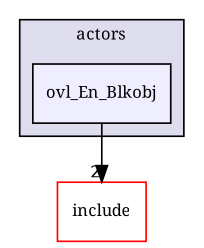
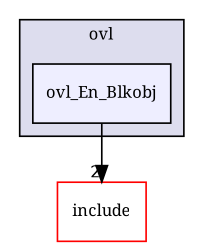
(102, 35) -> (102, 35)
